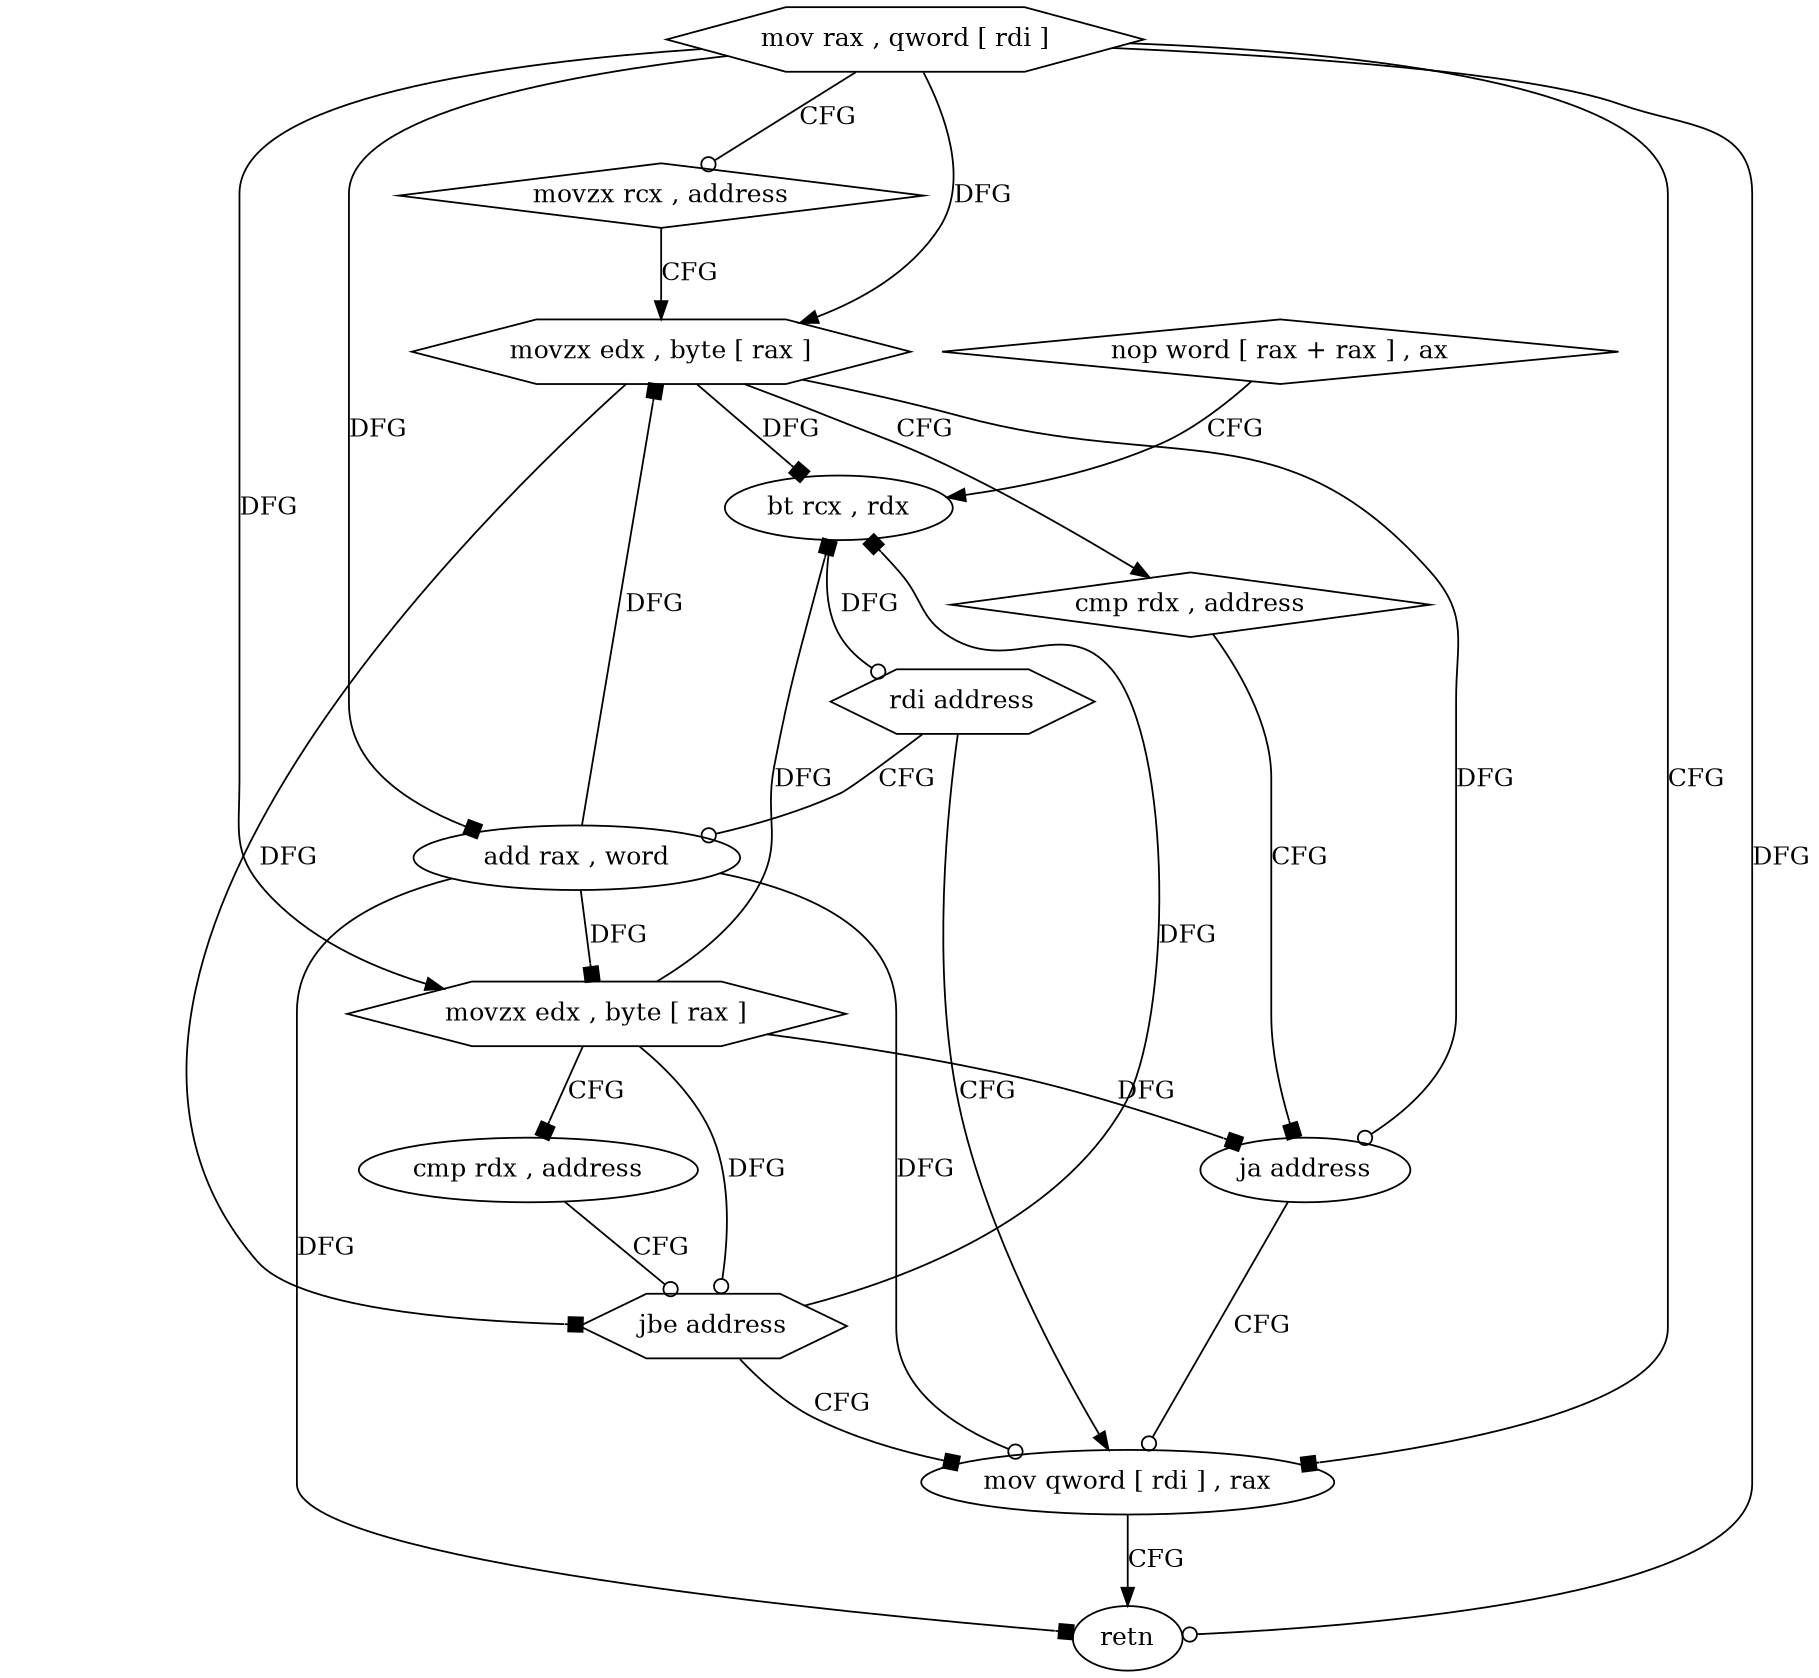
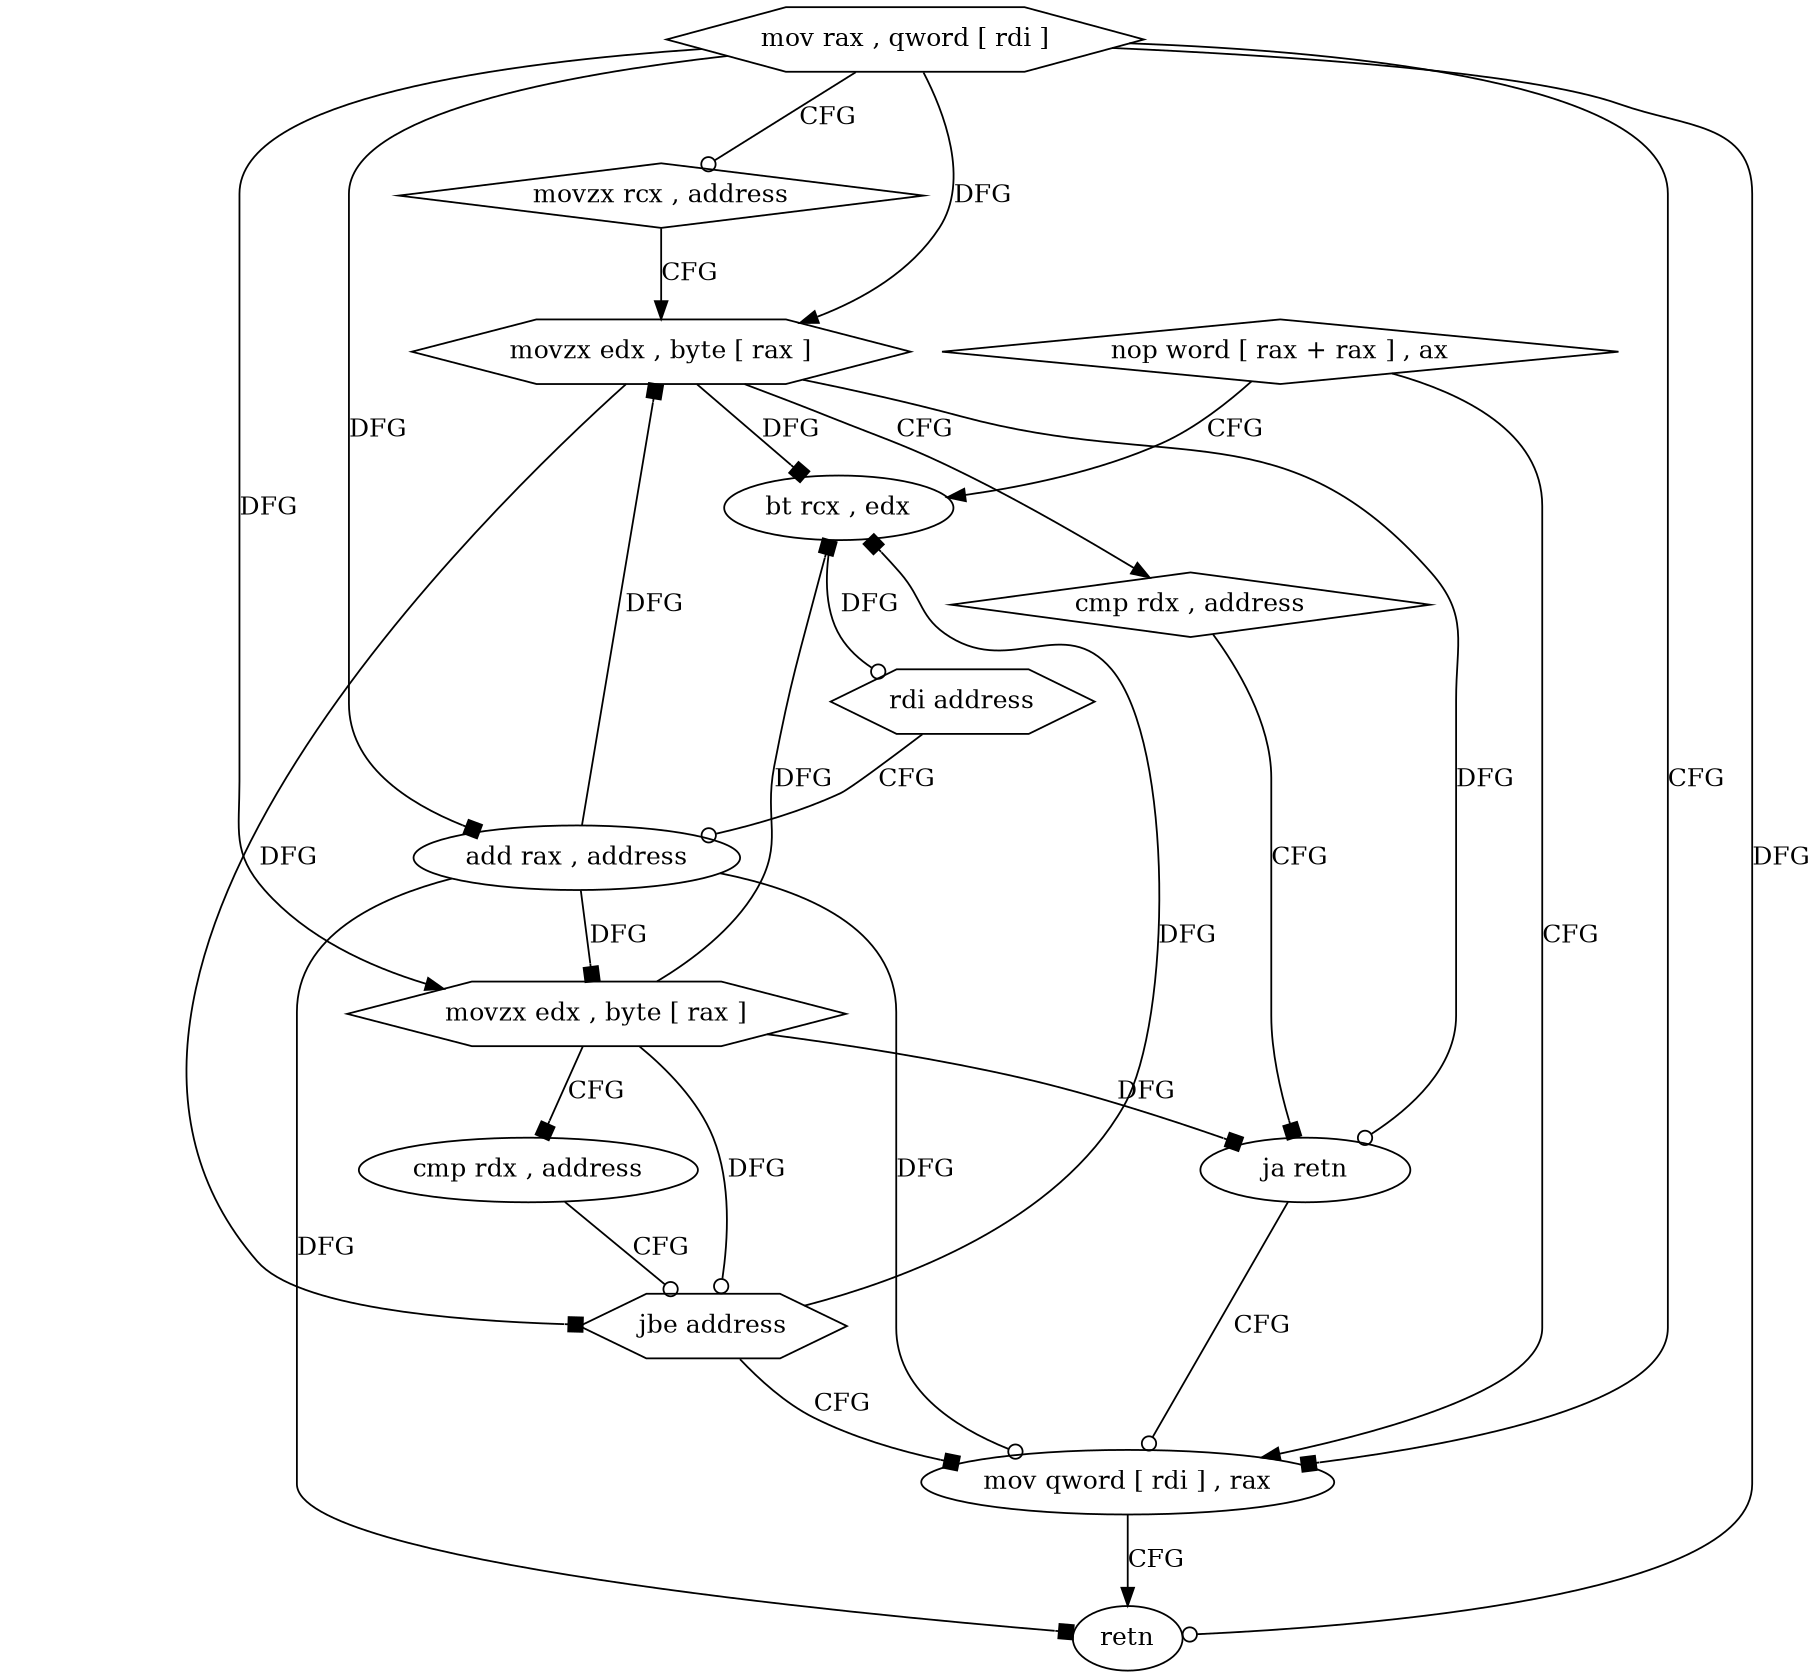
(839, 508) -> (839, 508)
(577, 858) -> (577, 858)
(958, 1098) -> (1542, 961)
(1305, 1170) -> (1305, 1170)
